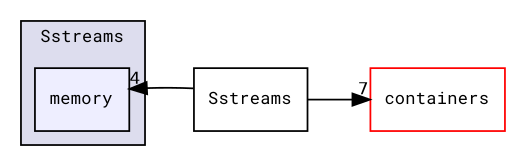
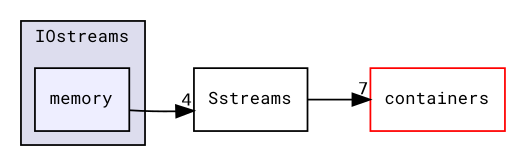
(83, 38) -> (83, 38)
(170, 88) -> (156, 111)
